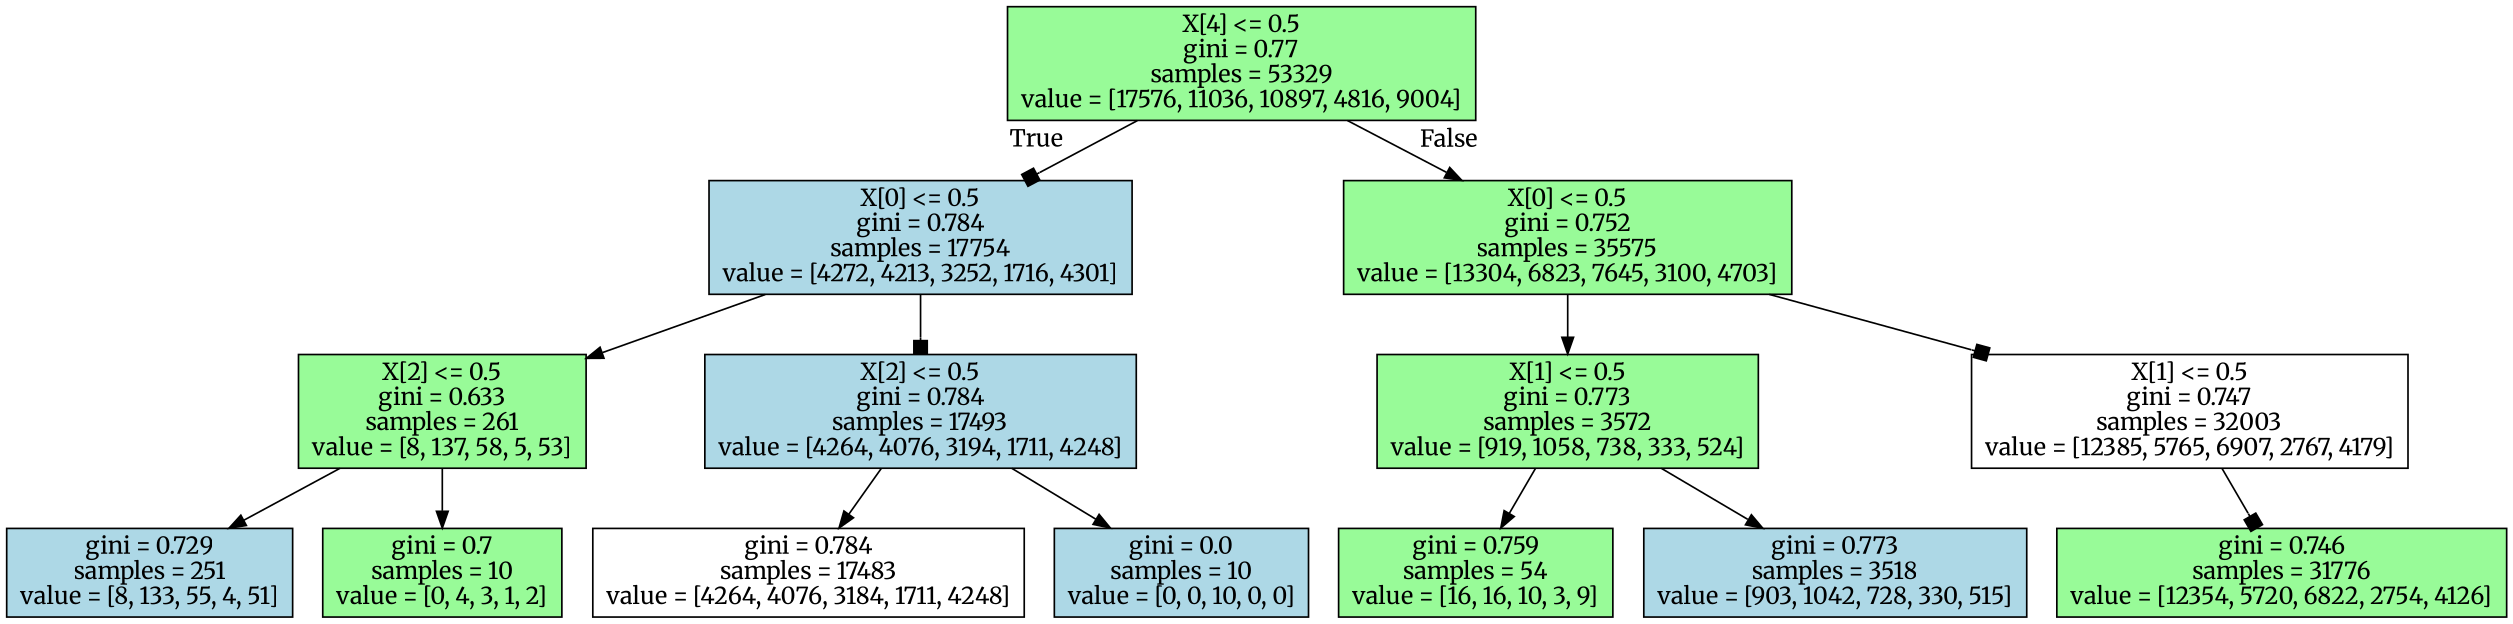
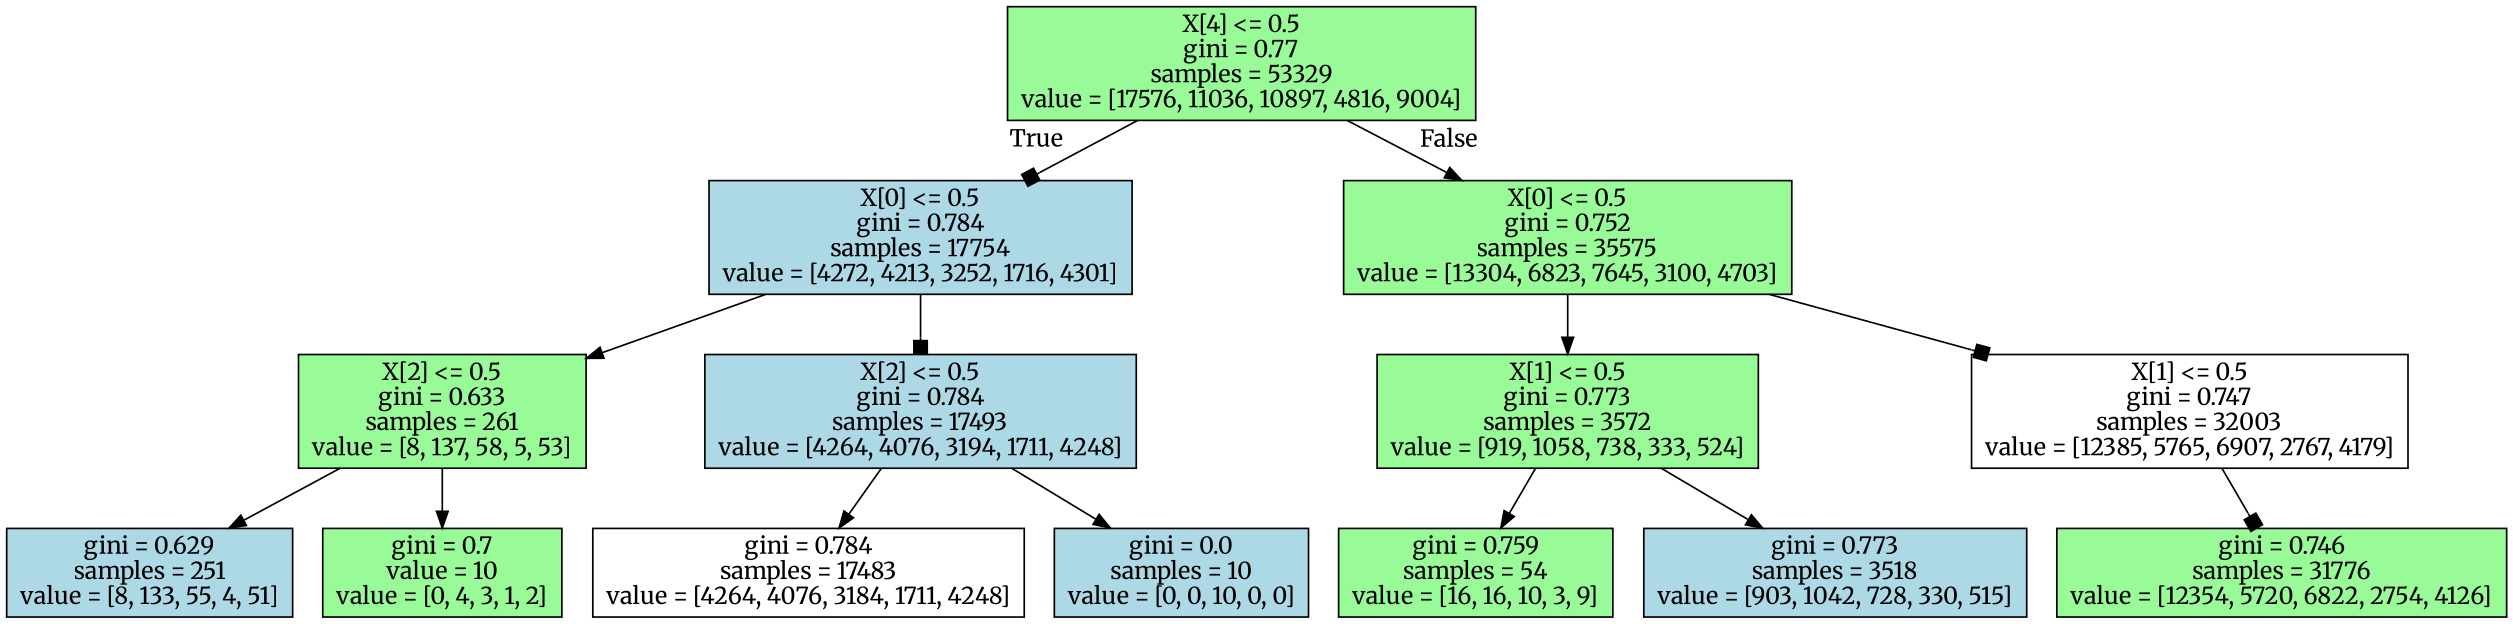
(150, 573) -> (150, 573)
(442, 573) -> (442, 573)
